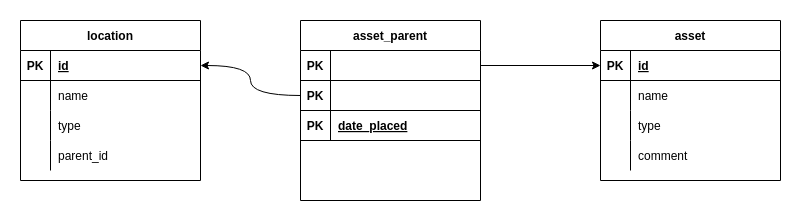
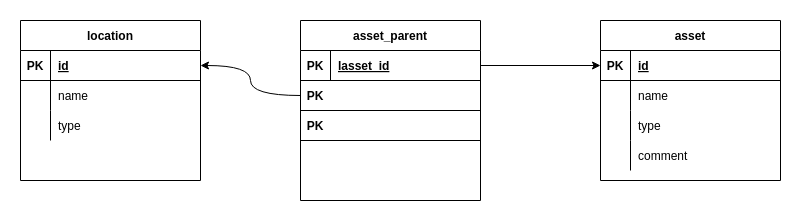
none -> (406, 66)
(406, 126) -> none
(126, 156) -> none
